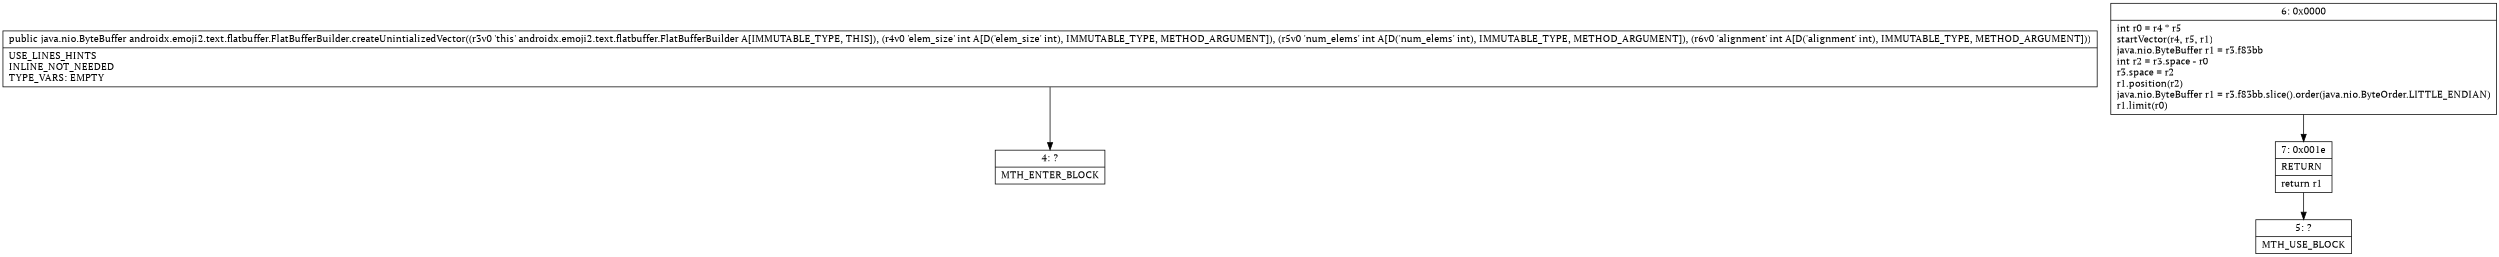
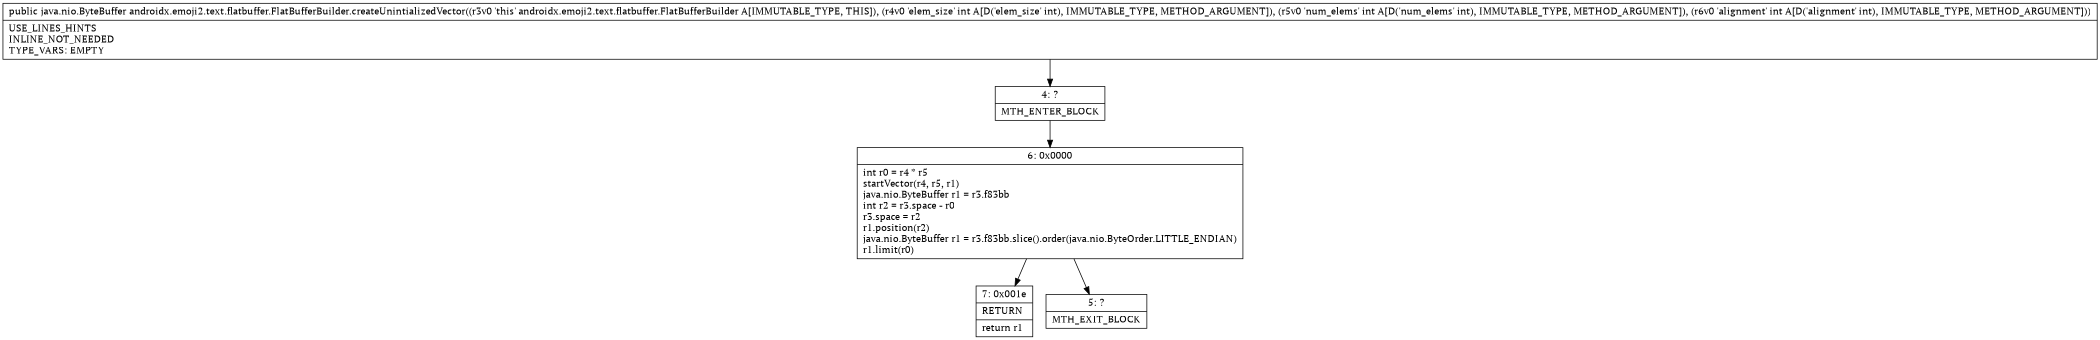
none -> (1050, 130)
(2304, 202) -> (1080, 273)
(2304, 245) -> (1096, 319)
